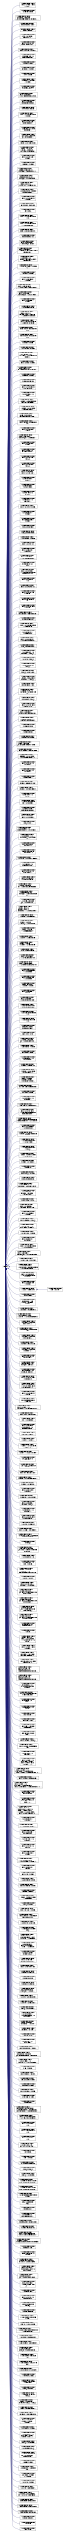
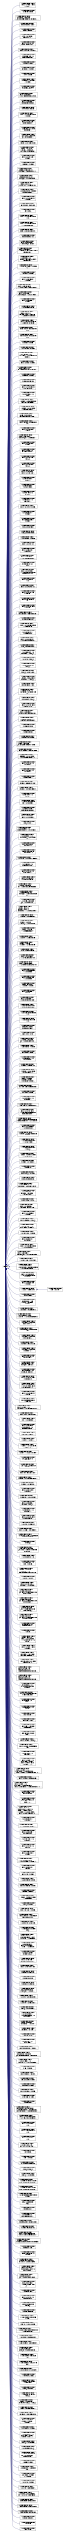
(28, 30) -> (28, 30)
